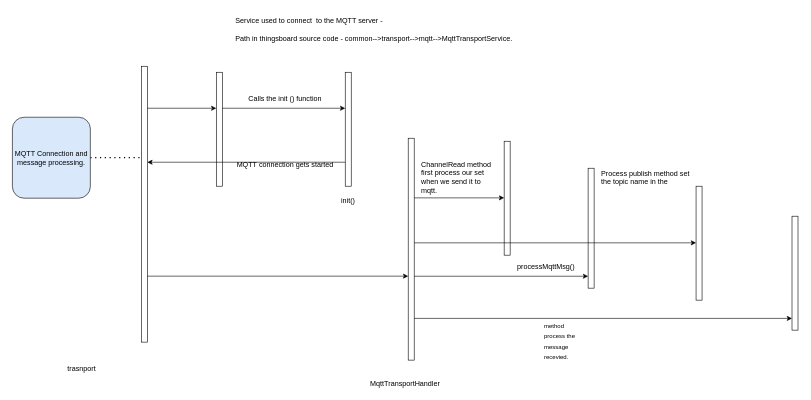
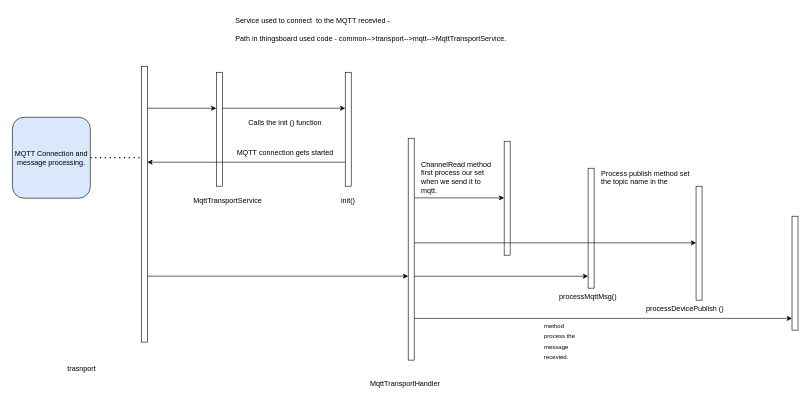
(318, 21) -> (321, 21)
(379, 43) -> (379, 43)
(285, 99) -> (285, 123)
(285, 165) -> (285, 153)
none -> (228, 201)
(546, 264) -> (588, 294)
none -> (689, 309)
